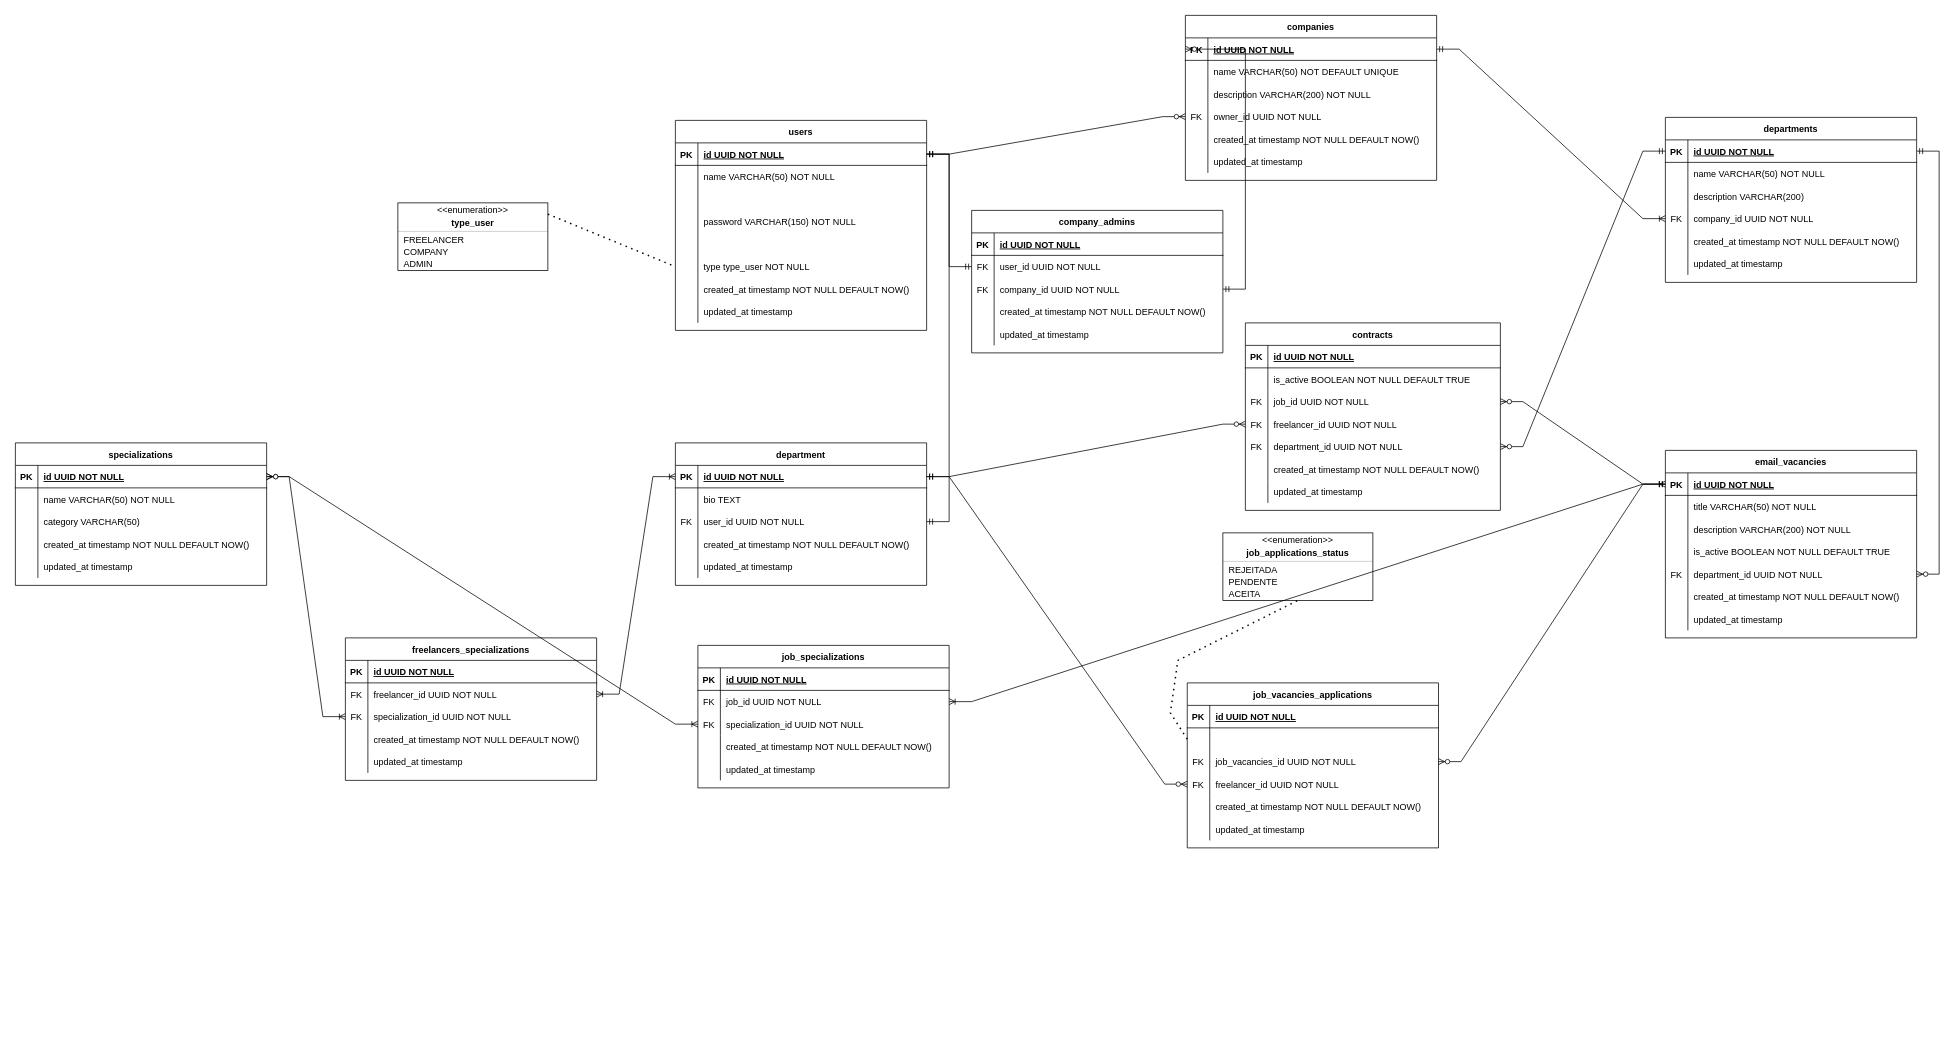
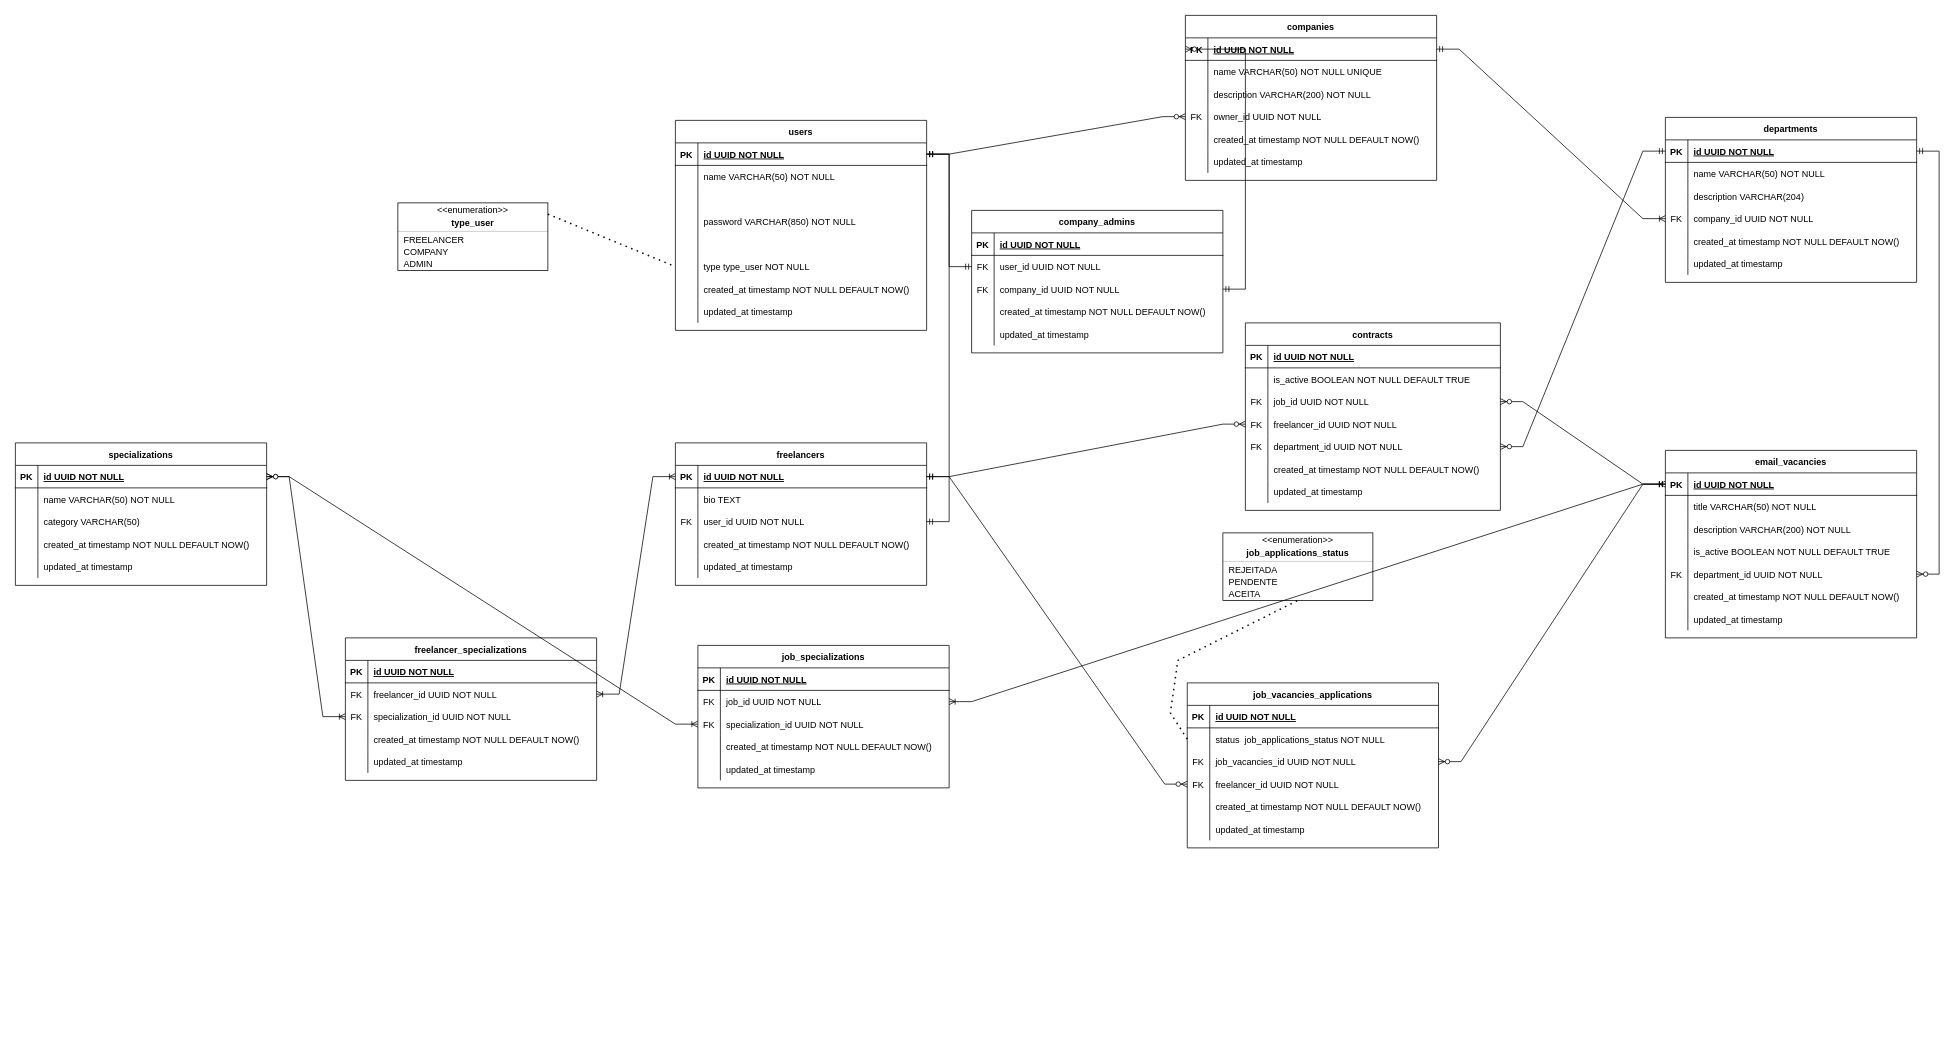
(1297, 72) -> (1289, 72)
(1750, 197) -> (1750, 197)
(776, 222) -> (776, 222)
(801, 455) -> (801, 455)
(471, 650) -> (471, 650)
none -> (1324, 739)
